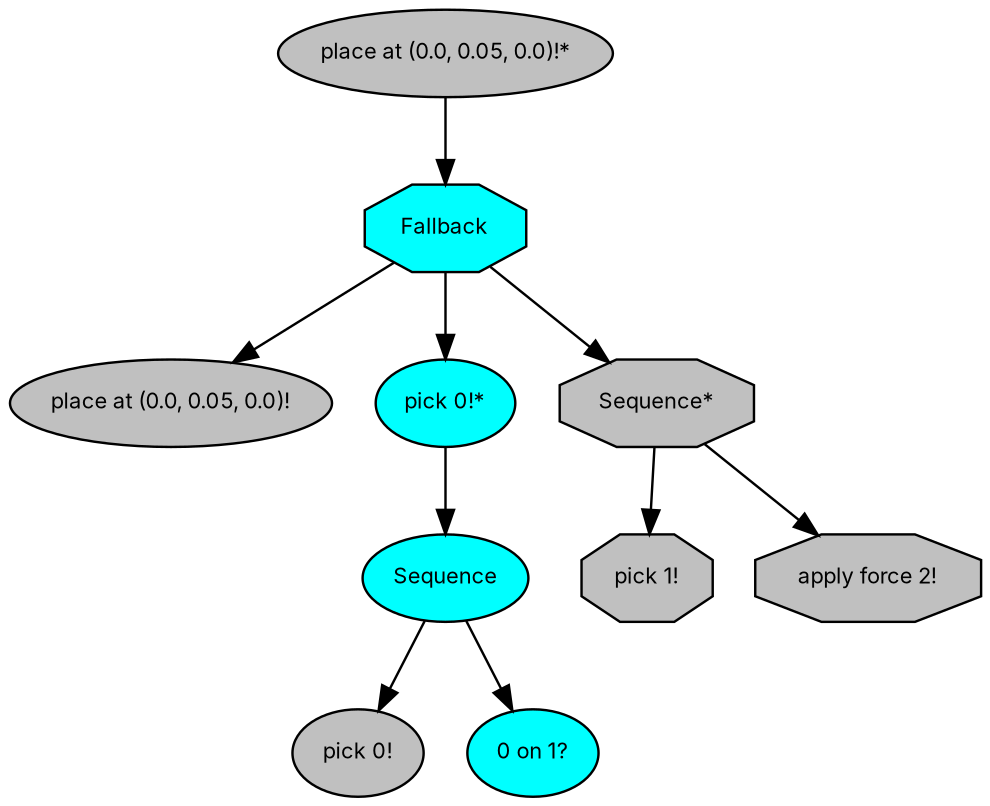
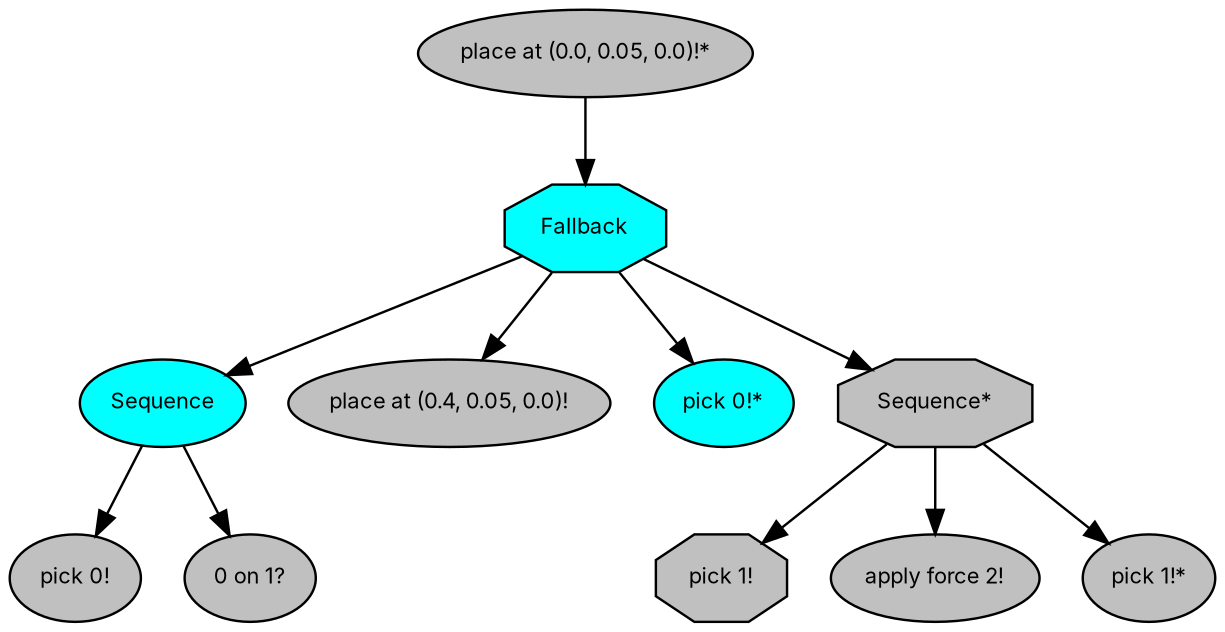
(171, 403) -> (449, 403)
(446, 479) -> (386, 311)
(868, 578) -> (935, 578)
none -> (1149, 578)
(533, 753) -> (250, 578)
